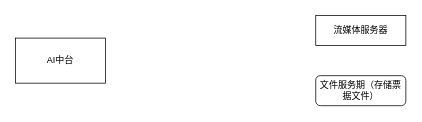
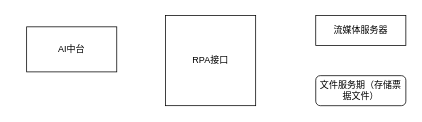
(60, 60) -> (72, 49)
none -> (210, 60)
